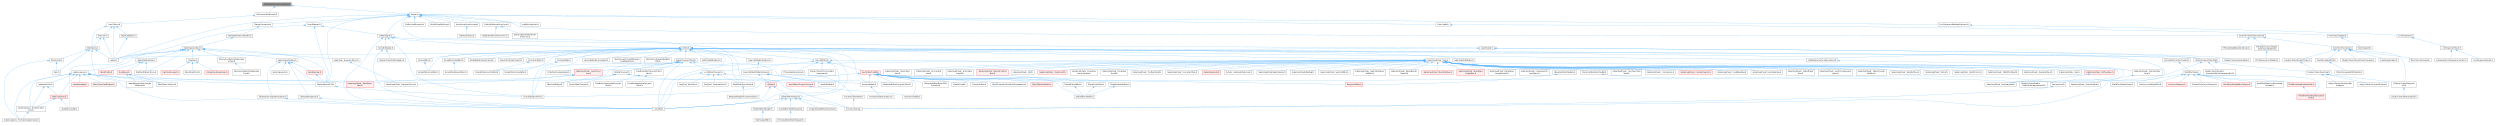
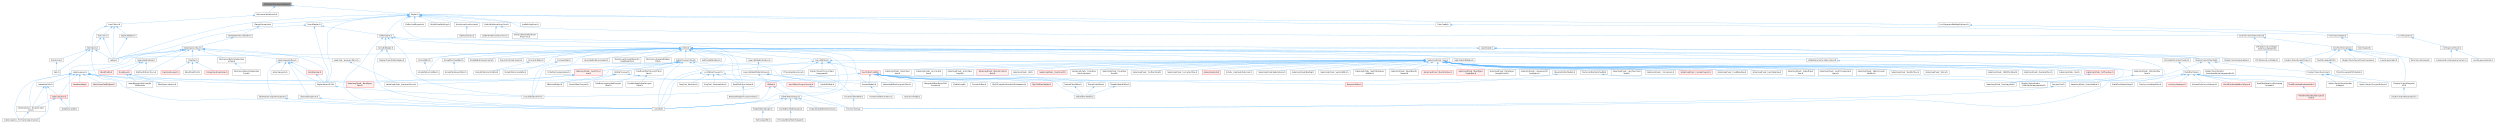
(2236, 48) -> none
(1968, 72) -> none
(6, 77) -> (48, 106)
